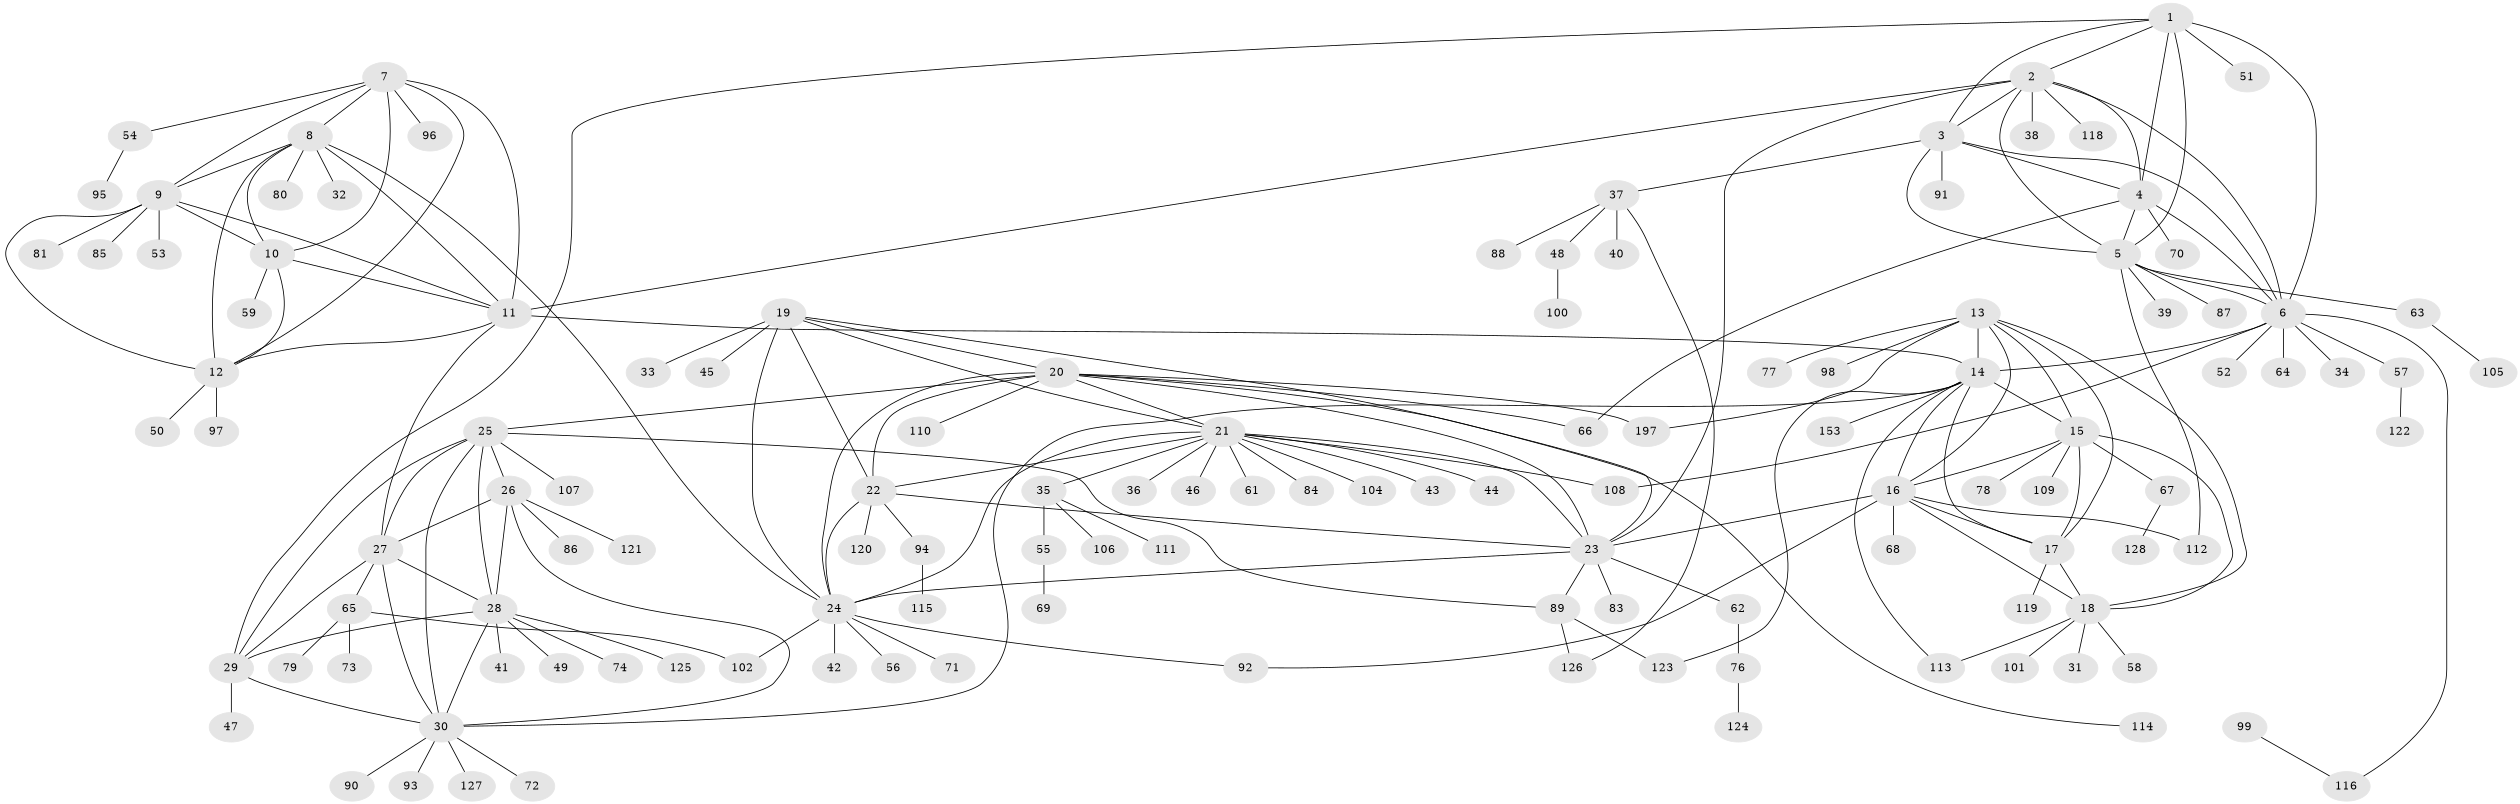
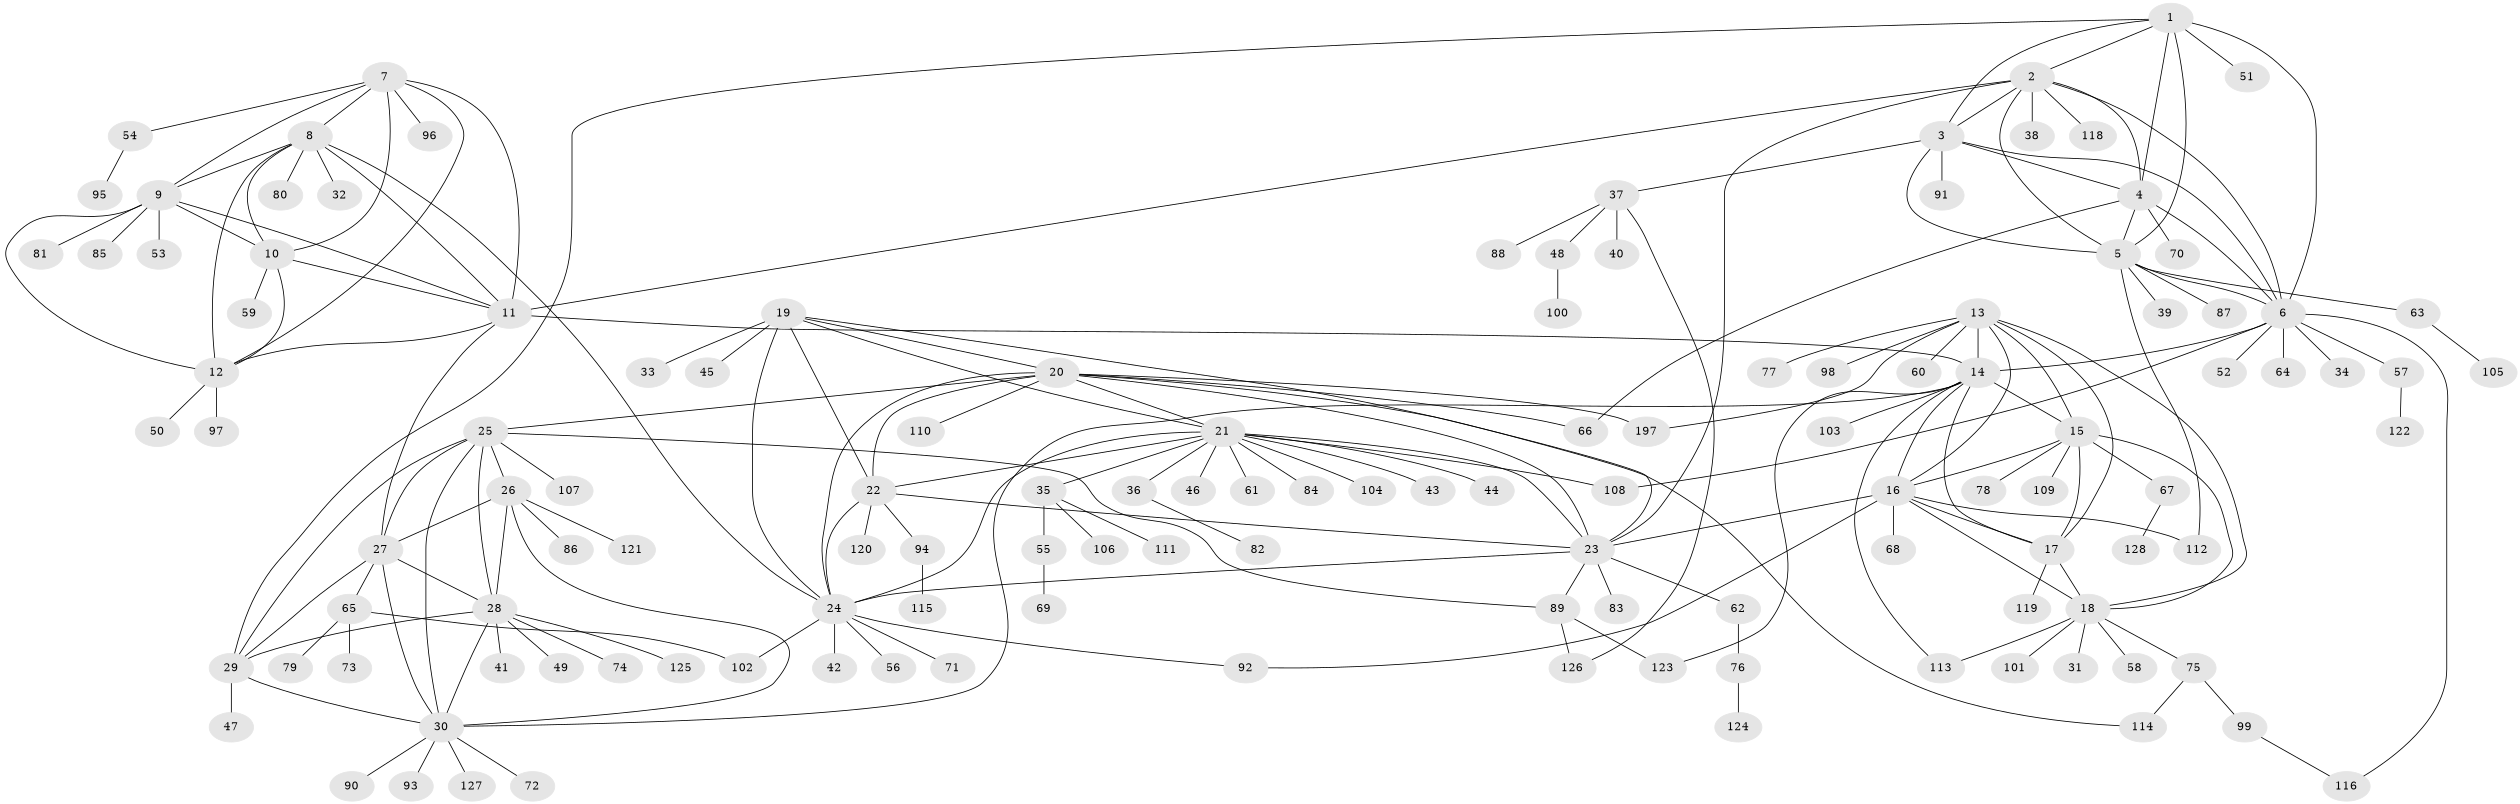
none -> (1919, 373)
(1830, 432) -> (1830, 432)
none -> (1258, 550)
none -> (2194, 668)
